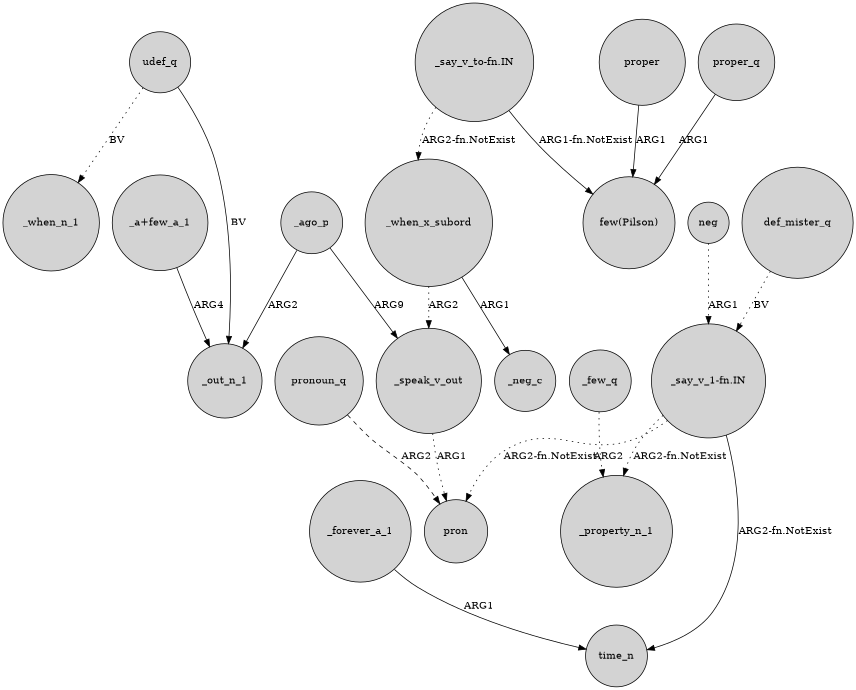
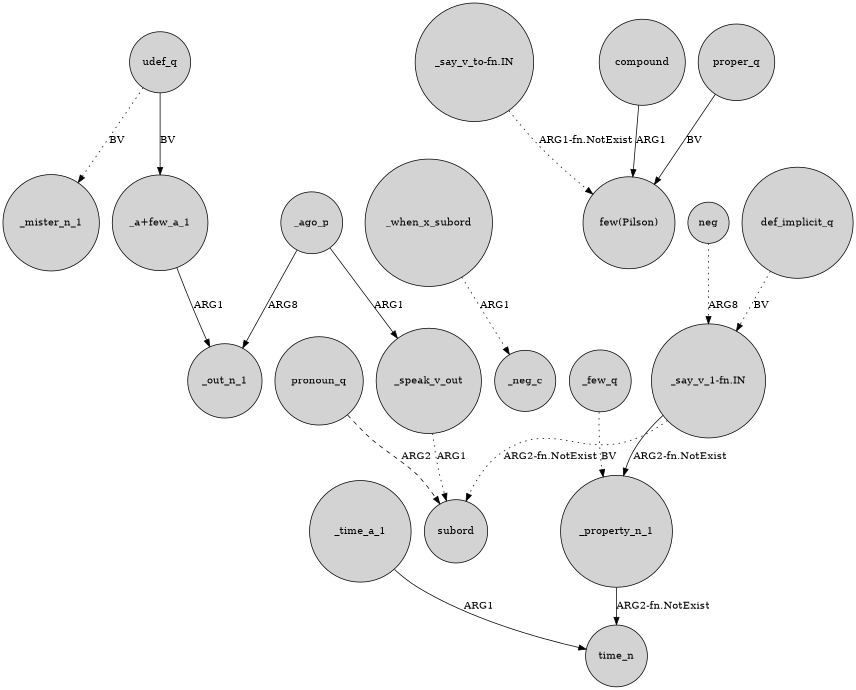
(642, 62) -> (642, 62)
(424, 129) -> none
(694, 140) -> (694, 140)
(546, 152) -> (546, 152)
(225, 207) -> (160, 130)
(51, 223) -> (51, 223)
(798, 223) -> (798, 223)
(429, 303) -> none
(209, 305) -> (209, 305)
(283, 305) -> (283, 305)
(389, 305) -> (389, 305)
(724, 305) -> (724, 305)
(484, 313) -> (484, 313)
(639, 442) -> (639, 442)
(609, 457) -> (609, 457)
(360, 531) -> (360, 531)
(456, 531) -> (456, 531)
(734, 560) -> (616, 602)
